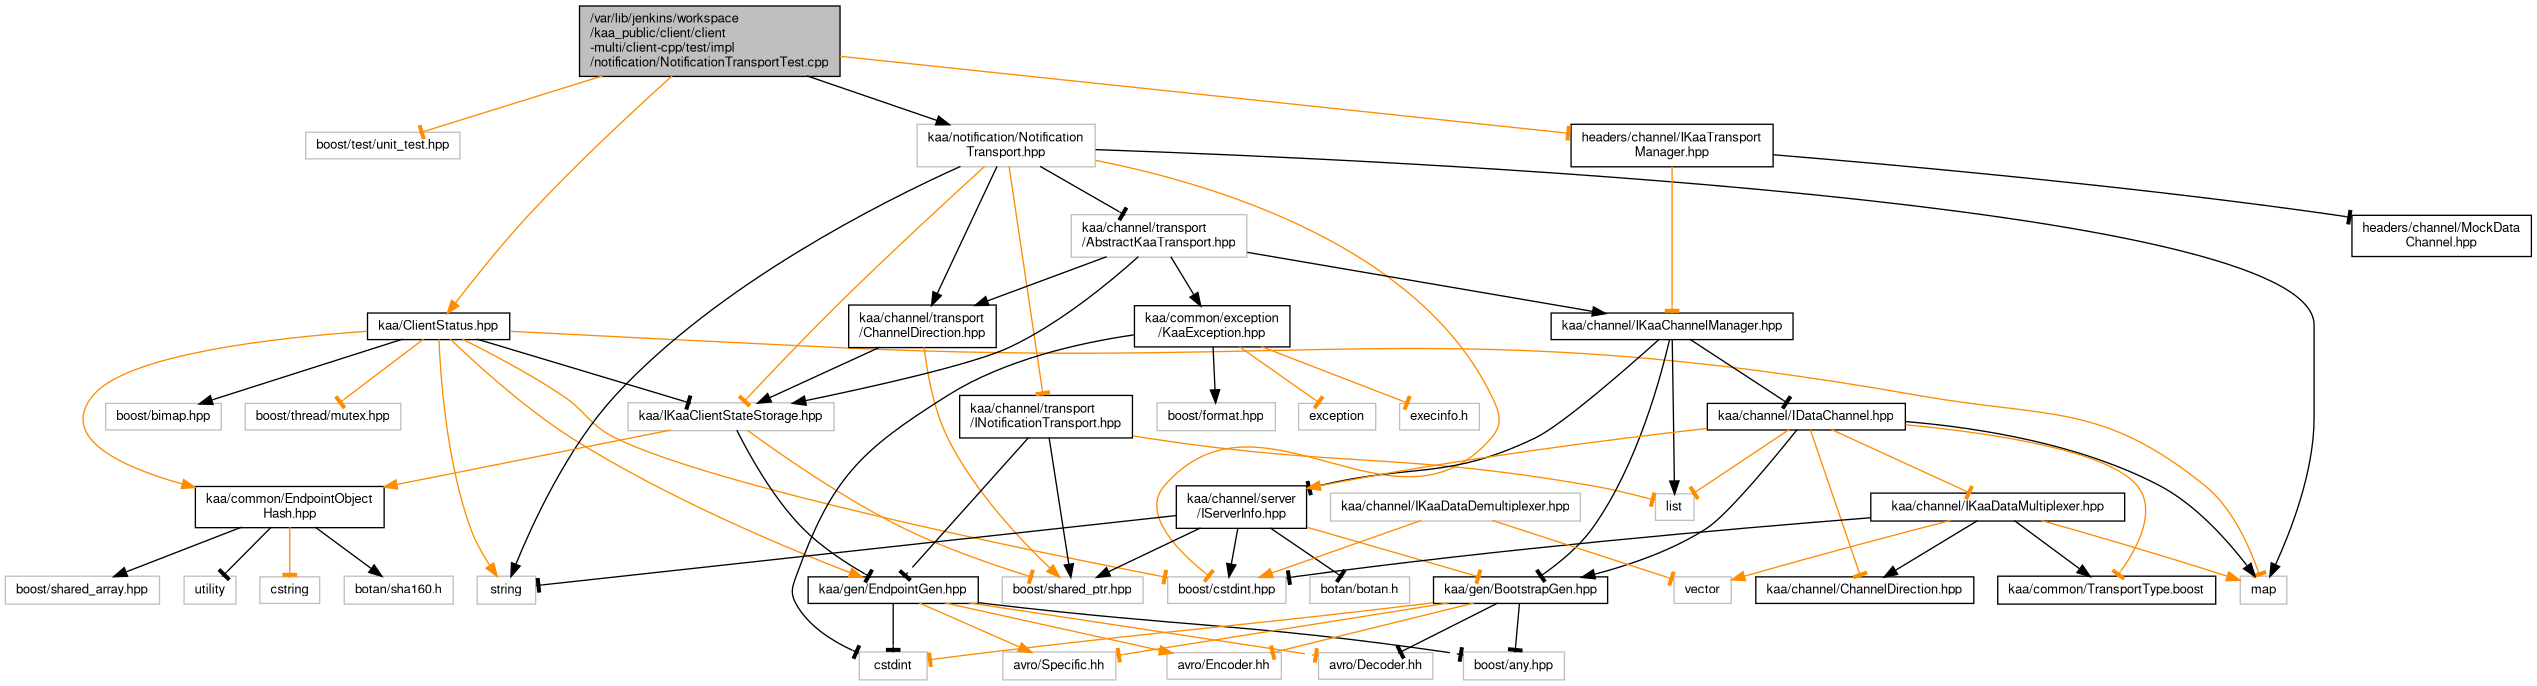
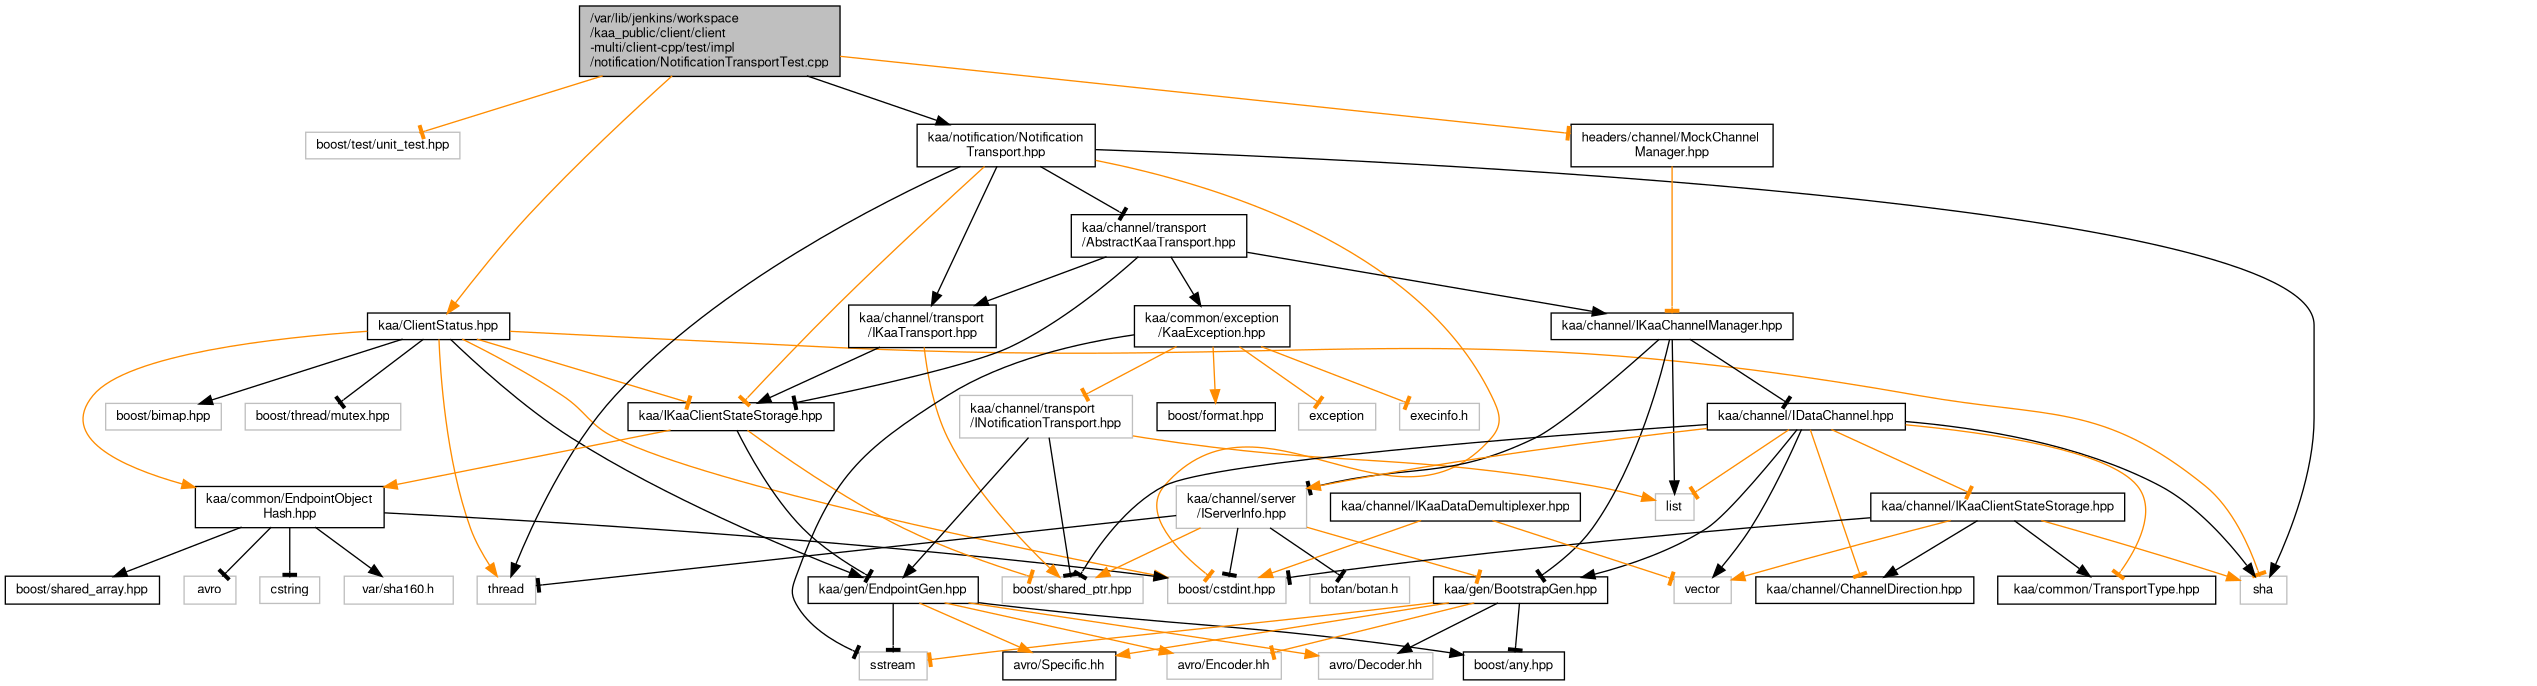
(1006, 146) -> (1006, 146)
(1672, 146) -> (1672, 146)
(1159, 236) -> (1159, 236)
(2442, 236) -> none
(1026, 278) -> (1133, 370)
(922, 326) -> (922, 326)
(973, 361) -> (973, 361)
(1214, 368) -> (1214, 368)
(384, 369) -> (384, 369)
(581, 370) -> (581, 370)
(731, 417) -> (731, 417)
(1046, 417) -> (1046, 417)
(1216, 417) -> (1216, 417)
none -> (1375, 452)
(1392, 462) -> (1392, 462)
(638, 476) -> (638, 476)
(796, 496) -> (796, 496)
none -> (1767, 501)
(970, 503) -> (970, 503)
(1059, 504) -> (1059, 504)
(1241, 507) -> (1241, 507)
(1455, 507) -> (1455, 507)
(1998, 507) -> (1998, 507)
none -> (731, 535)
(290, 549) -> (290, 549)
(1234, 549) -> (1234, 549)
(1155, 550) -> (1155, 550)
(82, 590) -> (82, 590)
(210, 590) -> (210, 590)
(399, 590) -> (399, 590)
(506, 590) -> (506, 590)
(2107, 590) -> (2107, 590)
(2264, 590) -> (2264, 590)
(1179, 623) -> (1179, 623)
(1302, 626) -> (1302, 626)
(1128, 627) -> (1128, 627)
(1451, 627) -> (1451, 627)
(893, 666) -> (893, 666)
(1059, 666) -> (1059, 666)
(1514, 666) -> (1514, 666)
